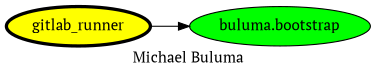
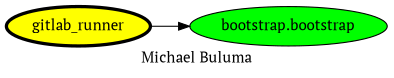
(280, 26) -> (289, 26)
